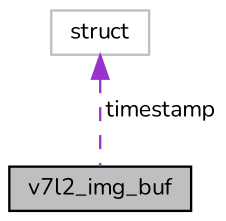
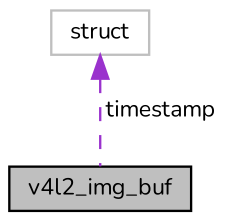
(100, 189) -> (100, 189)
